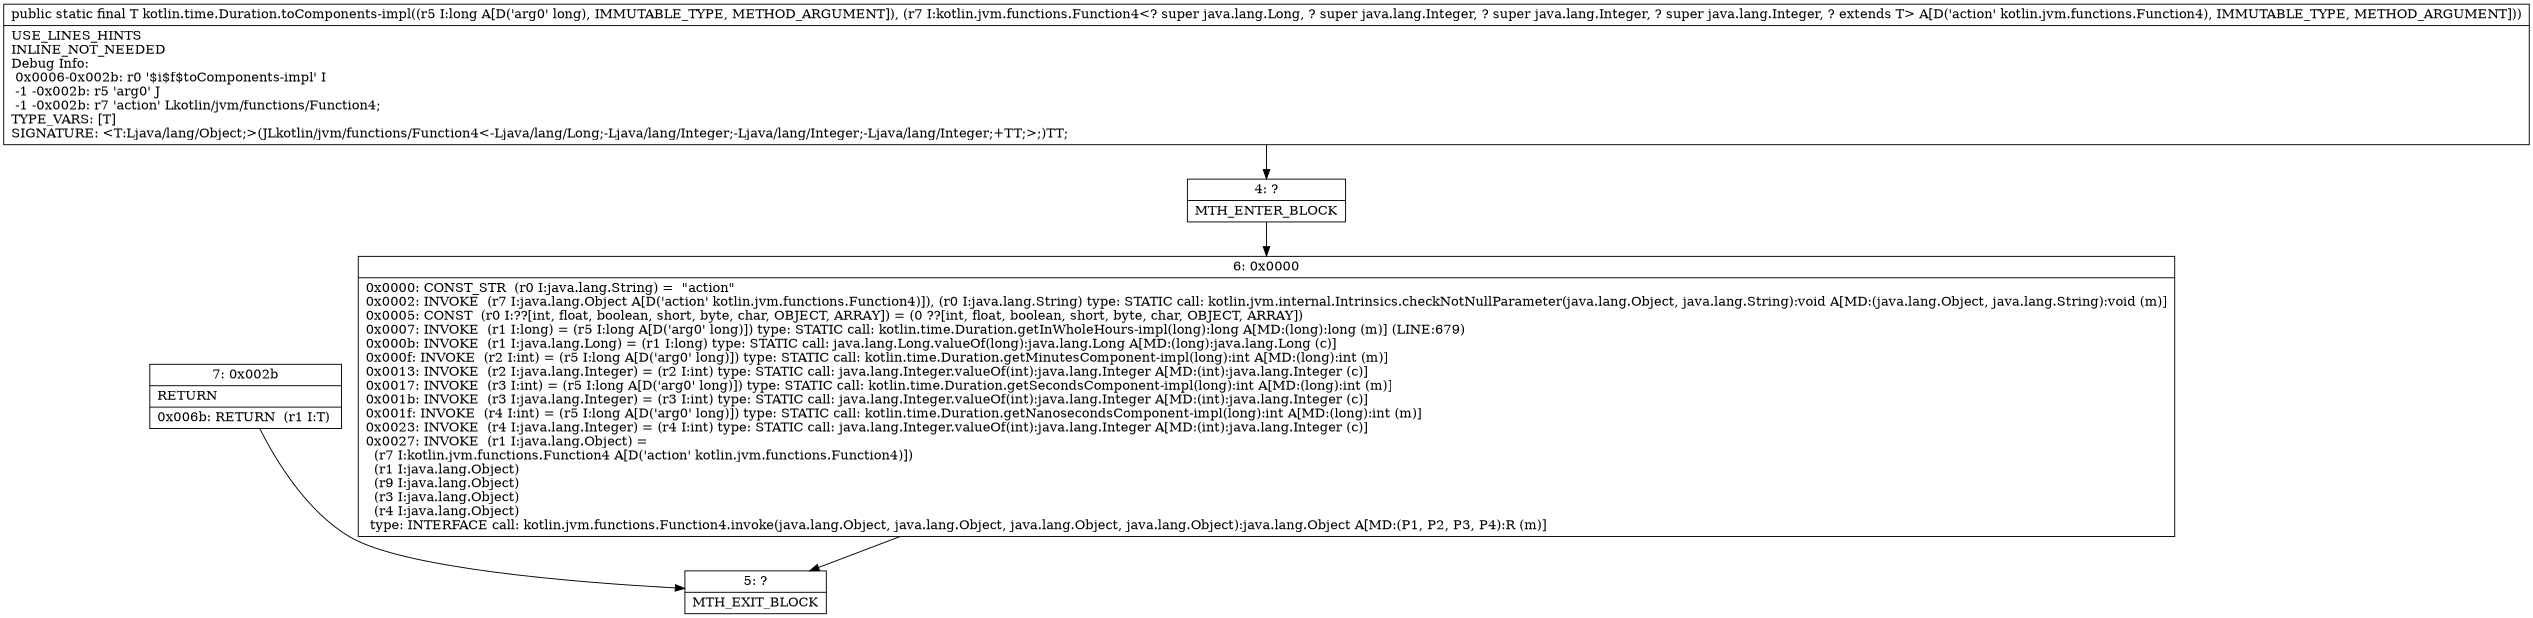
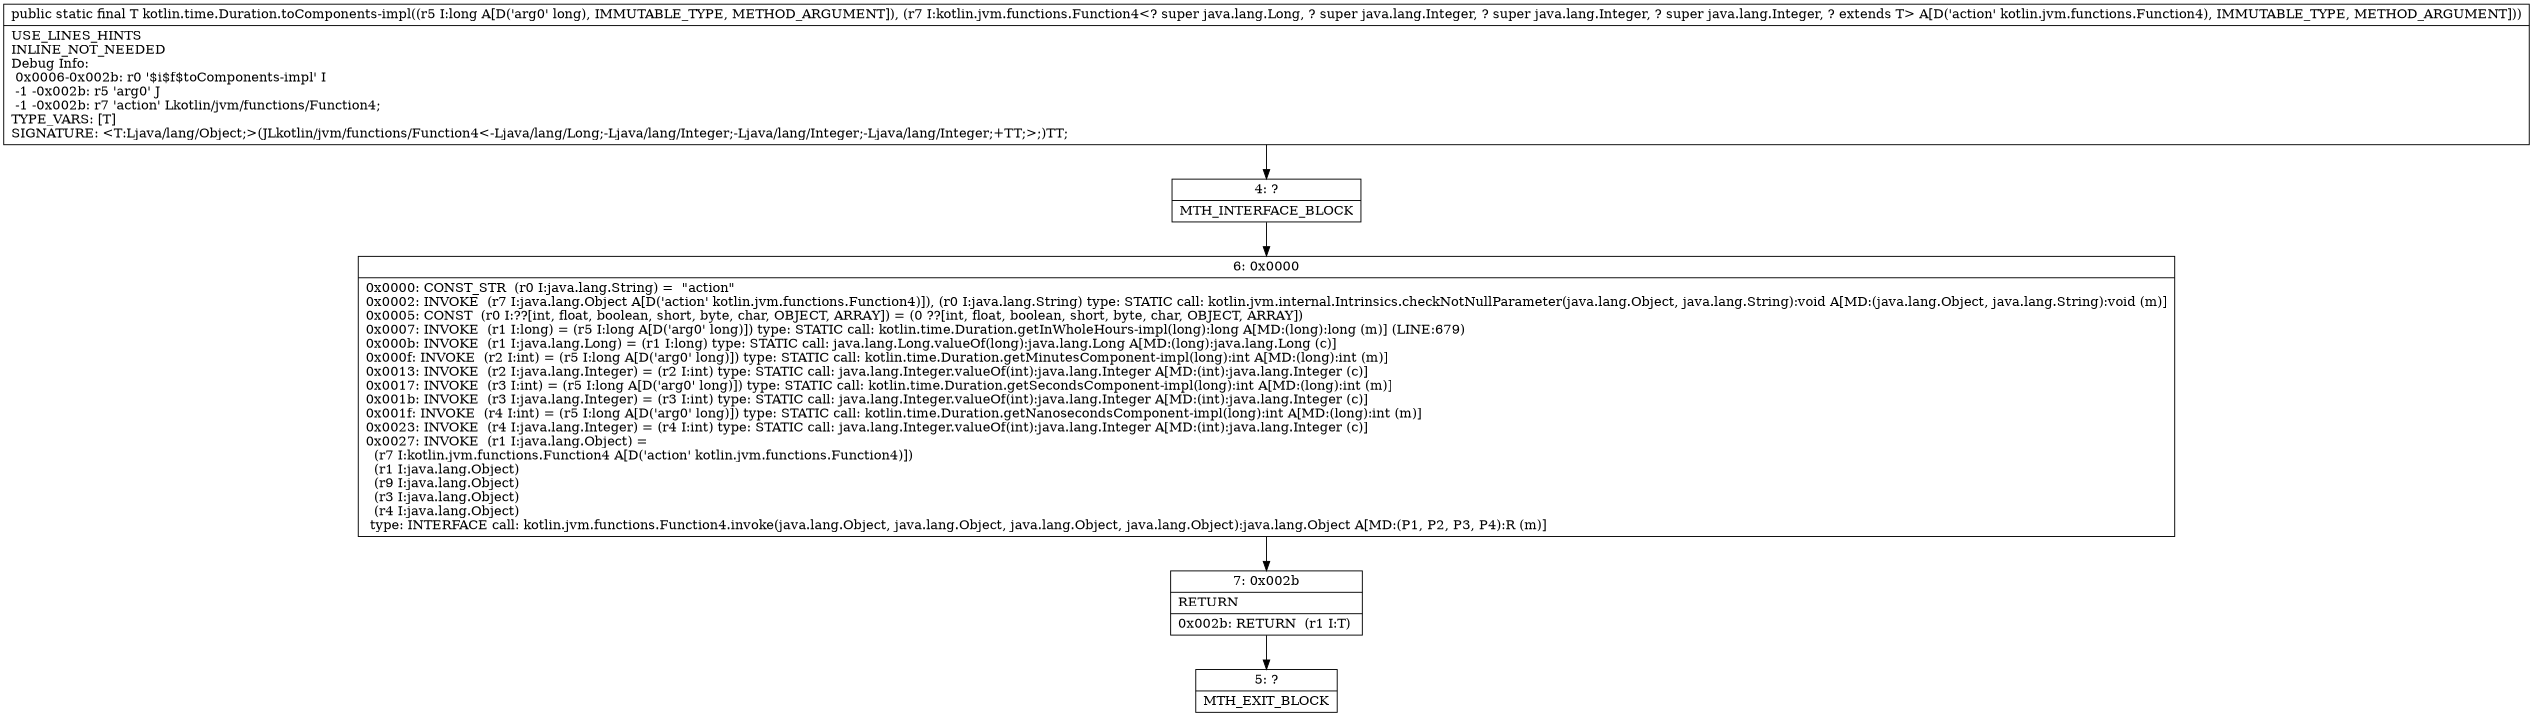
(1266, 211) -> (1266, 211)
(246, 417) -> (1266, 624)
(859, 552) -> (1266, 549)
